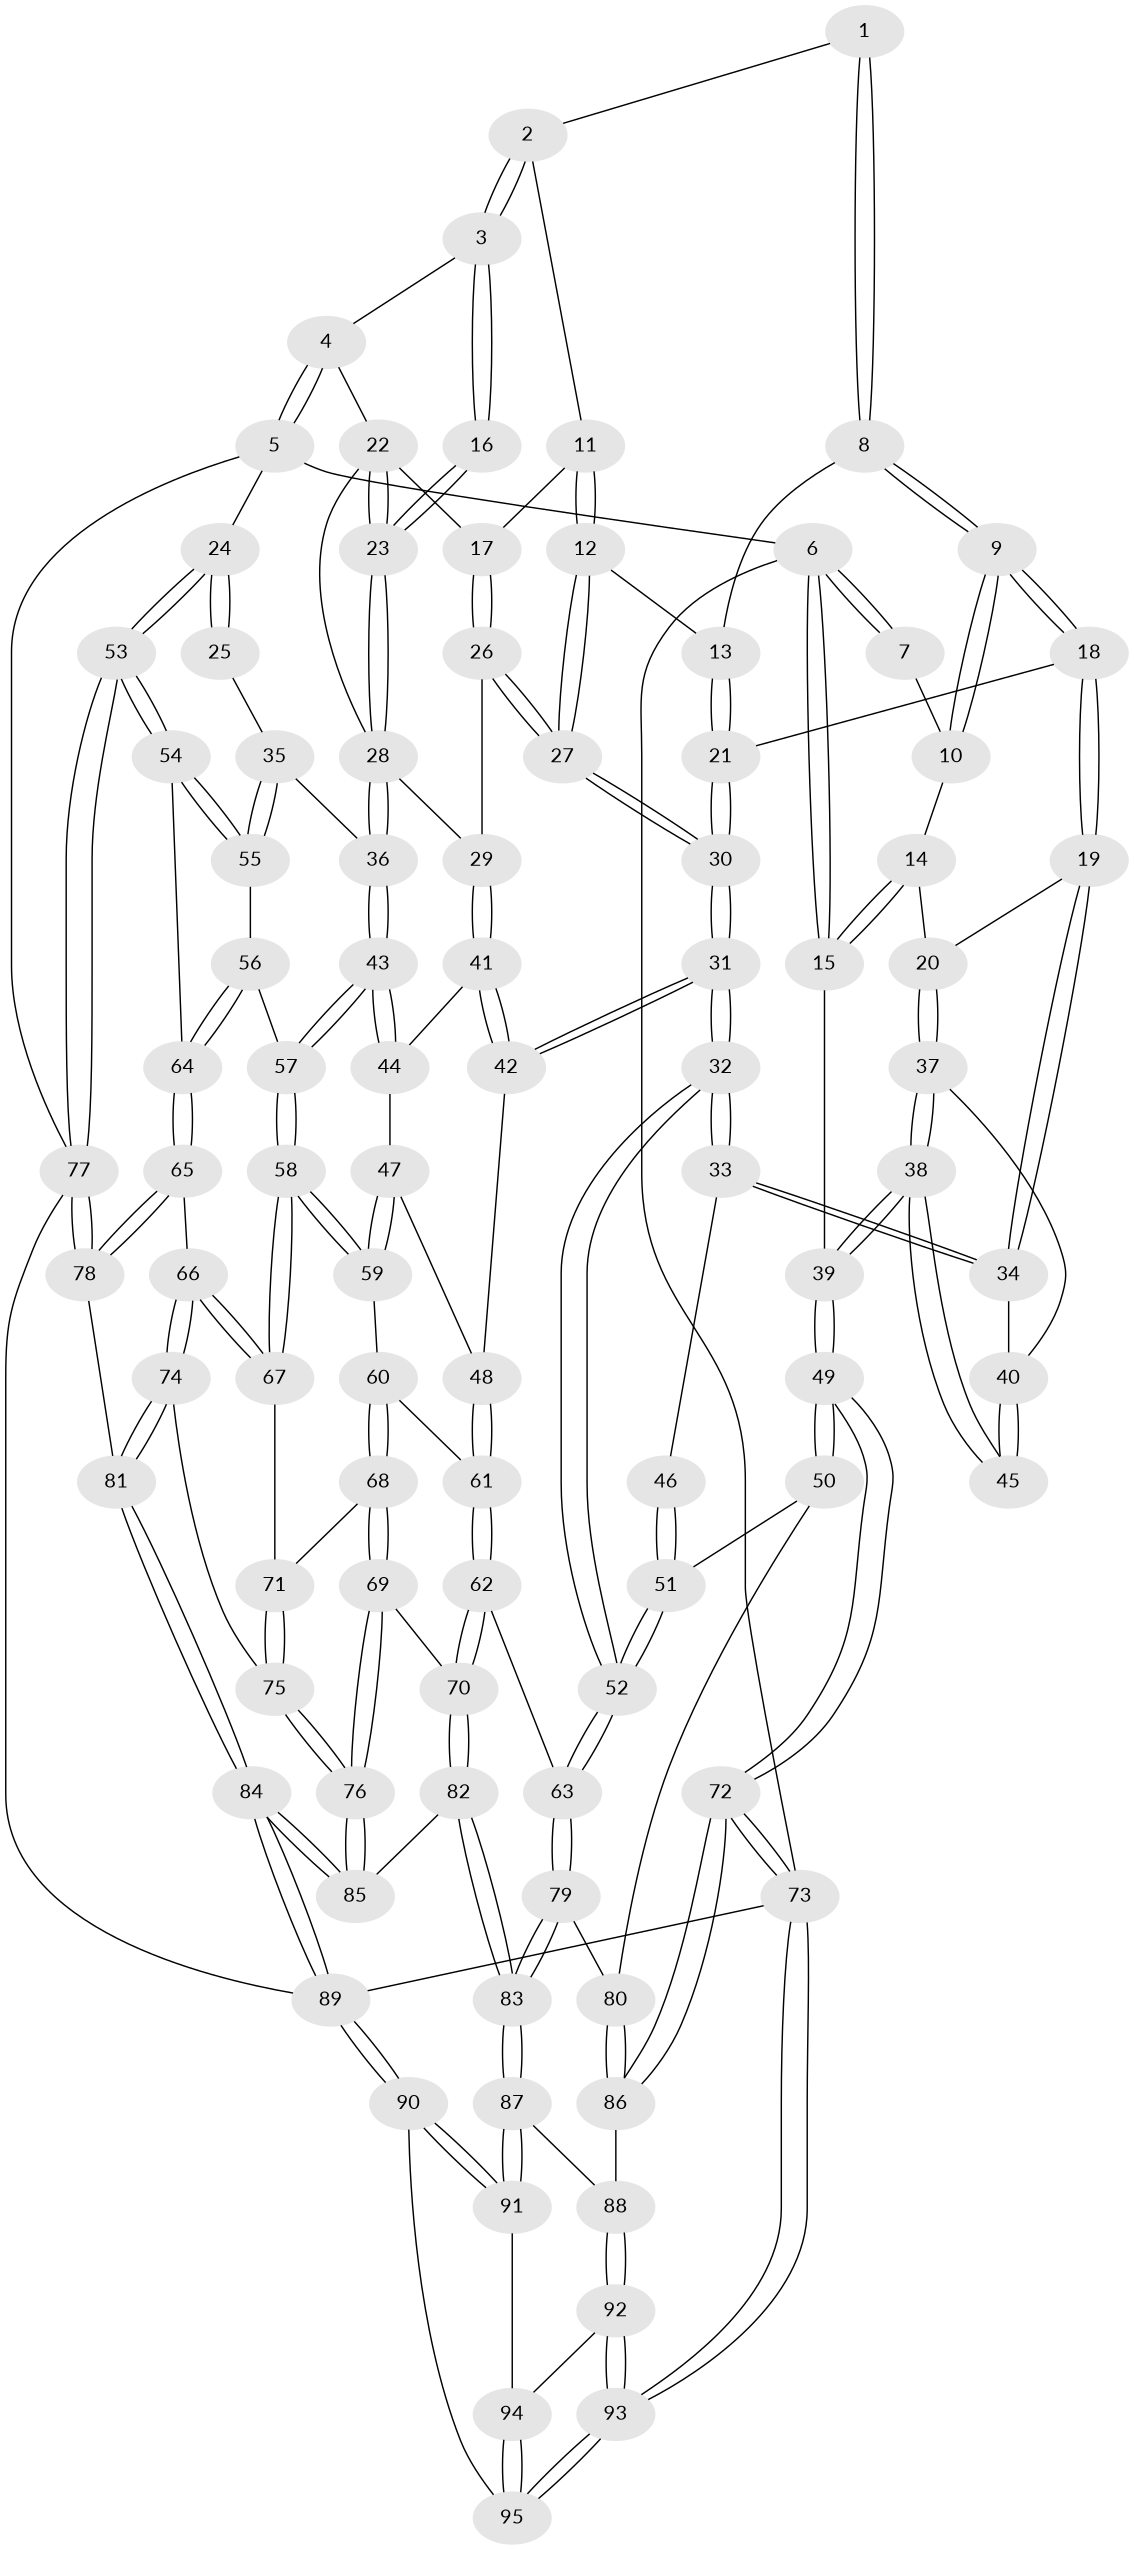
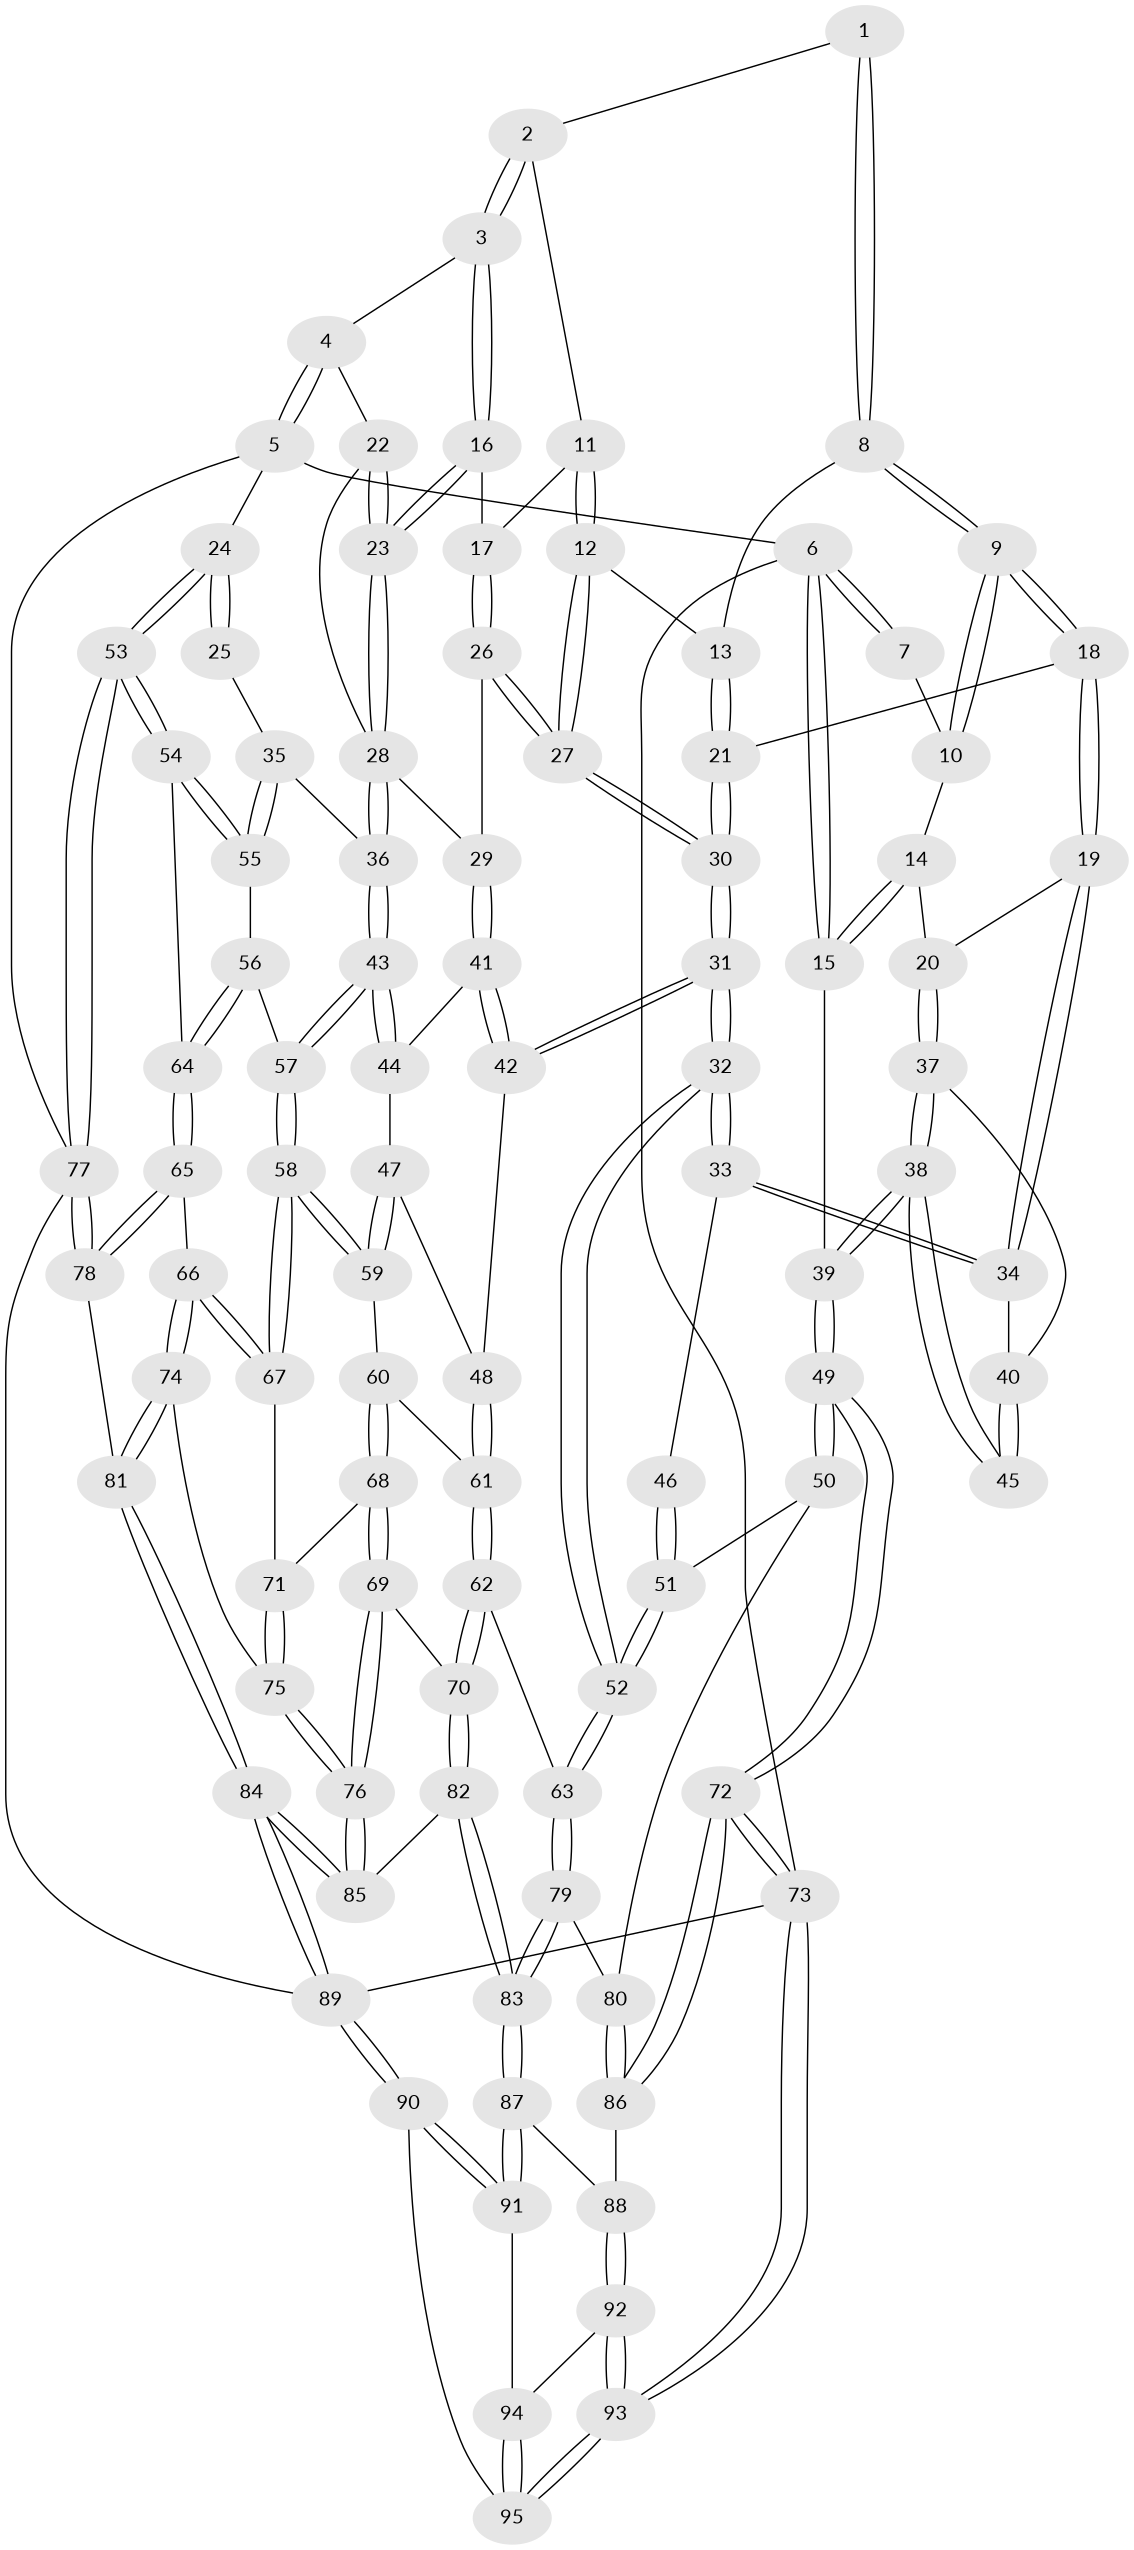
(442, 510) -> (482, 490)
